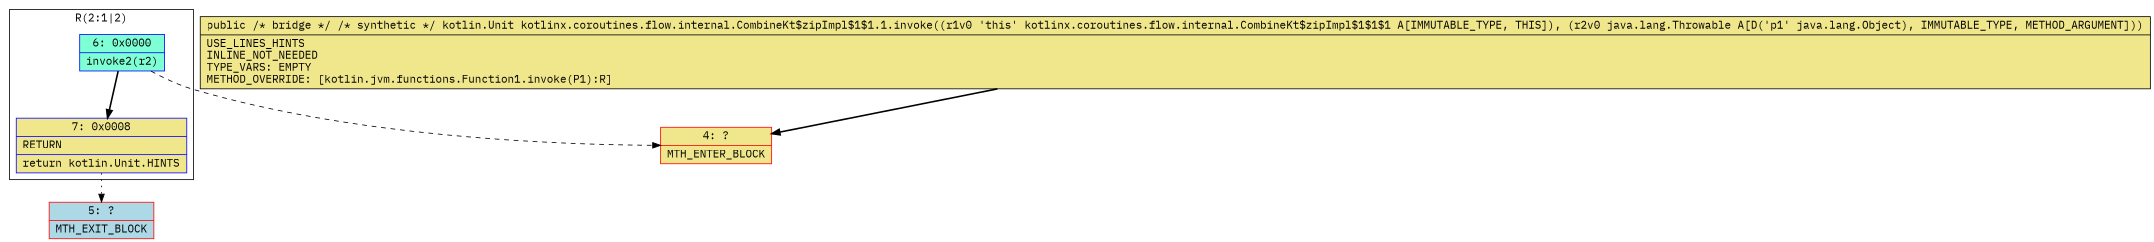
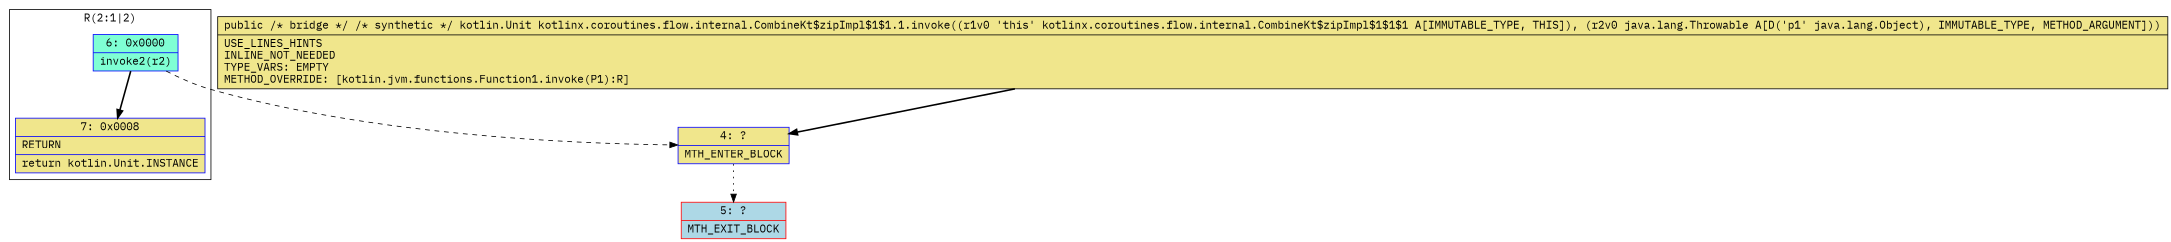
(716, 146) -> (734, 146)
(102, 163) -> (110, 163)
(102, 185) -> (734, 179)
